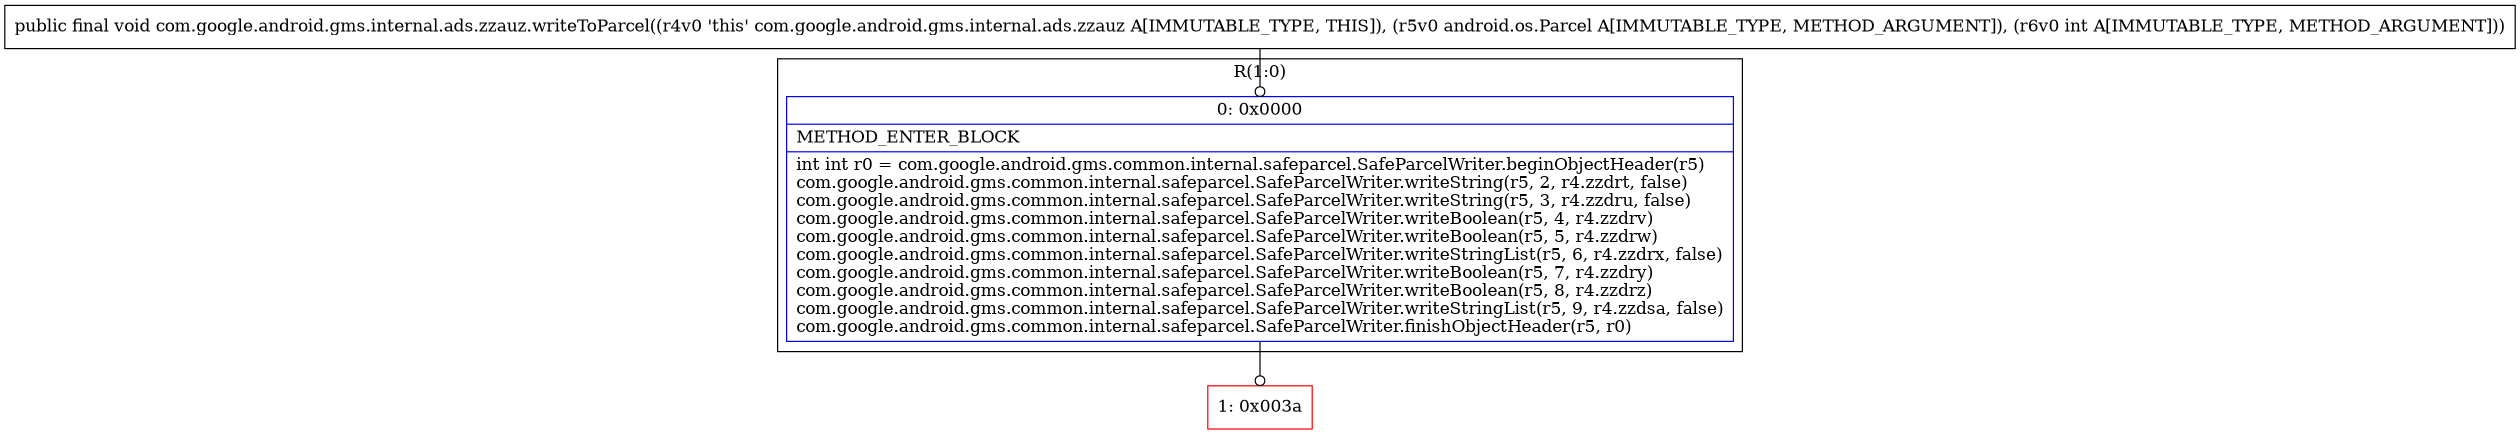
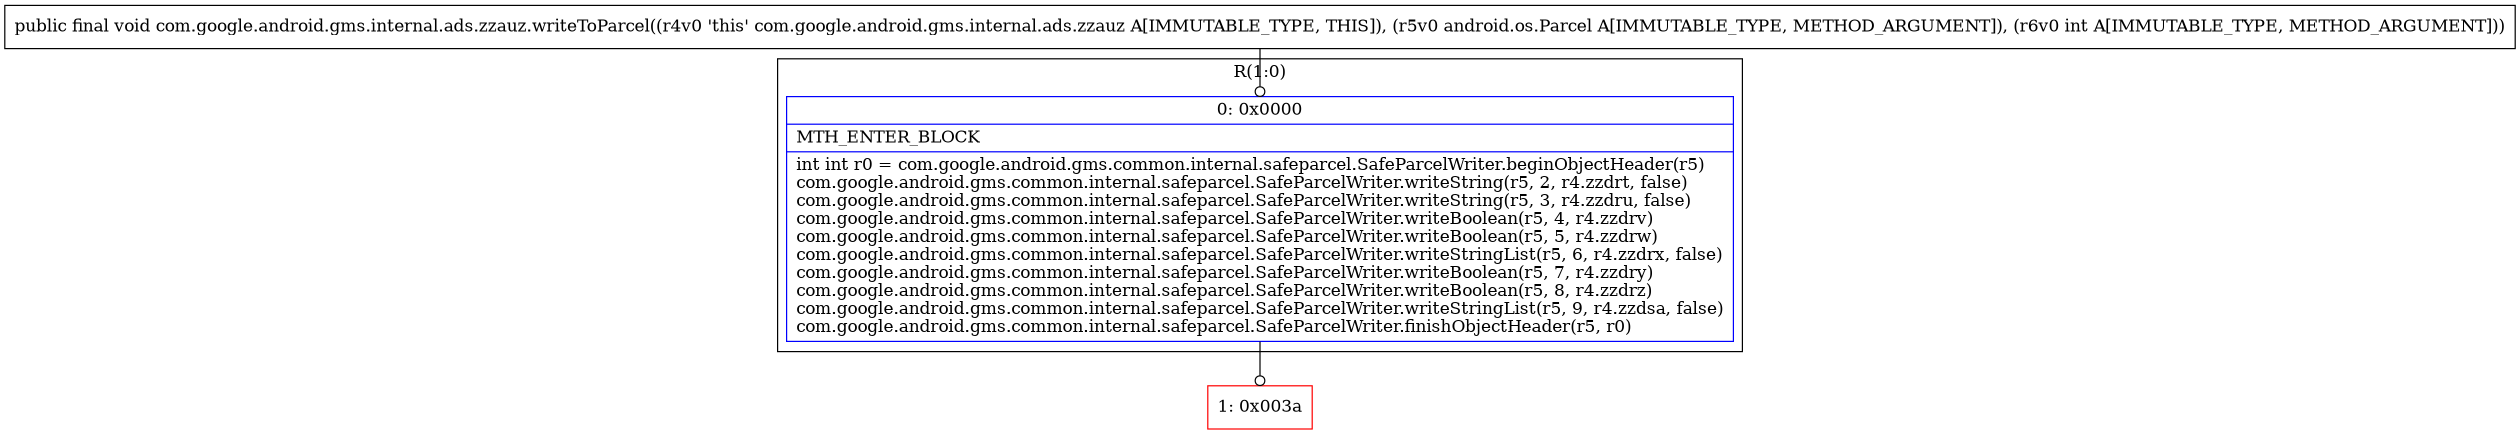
(908, 137) -> (889, 137)
